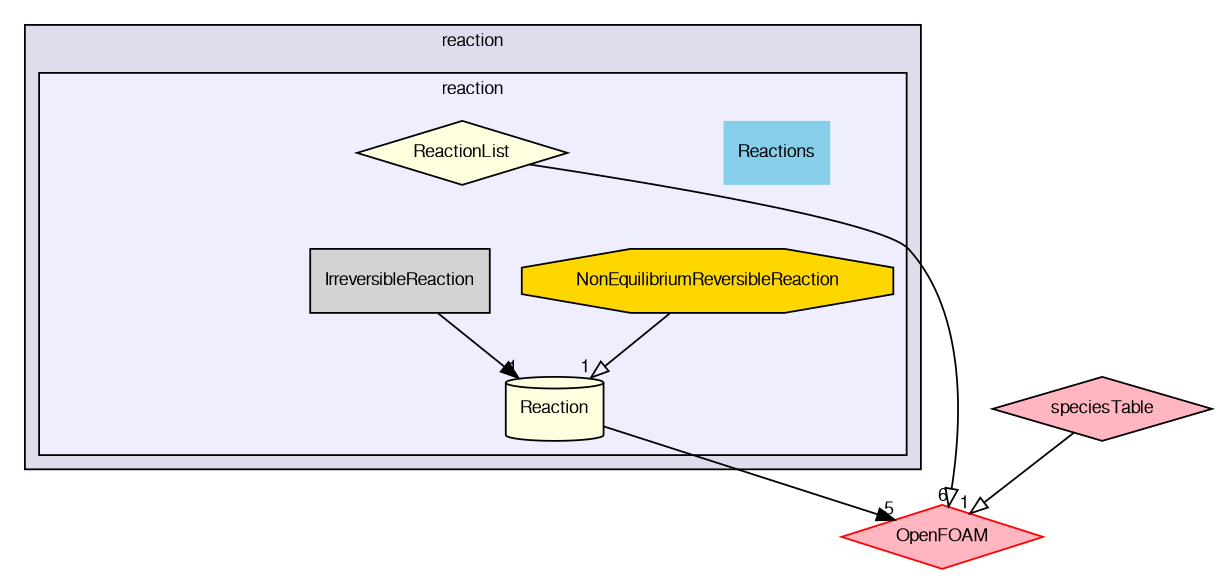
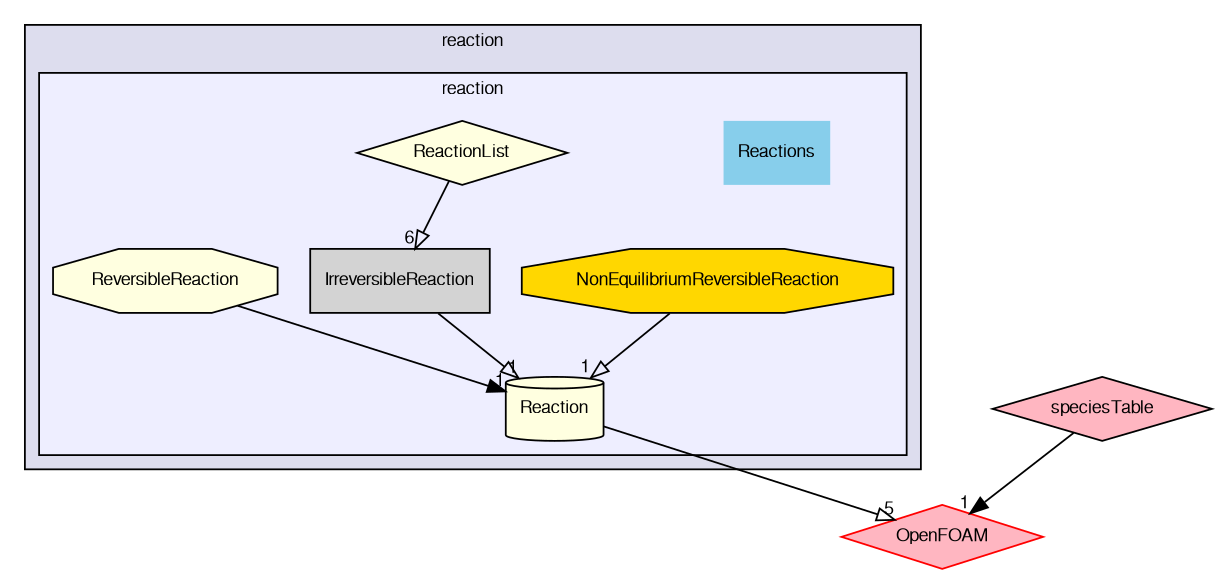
(844, 224) -> (436, 207)
none -> (165, 281)
(471, 340) -> (471, 340)
(1029, 467) -> (1029, 467)
(775, 481) -> (775, 481)
